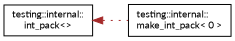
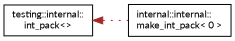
(180, 20) -> (180, 20)
